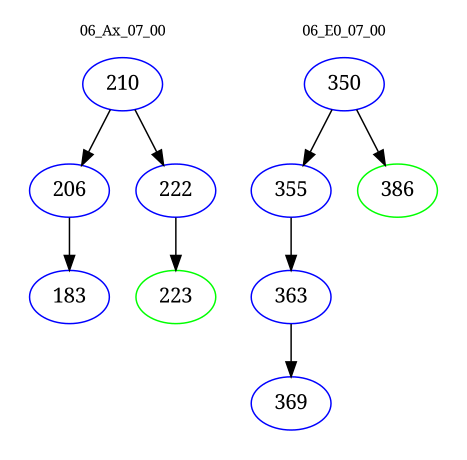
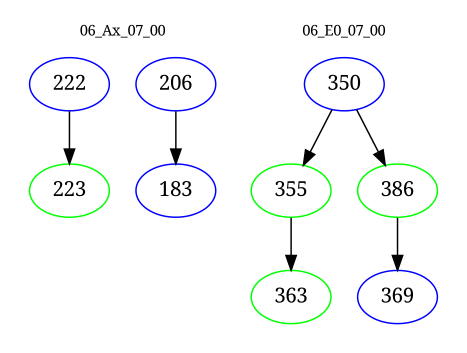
(123, 84) -> none
(291, 191) -> (291, 191)
(291, 297) -> (291, 297)
(291, 343) -> (398, 237)
